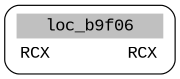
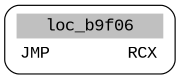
(89, 53) -> (89, 53)
